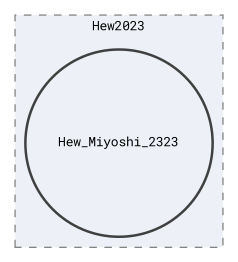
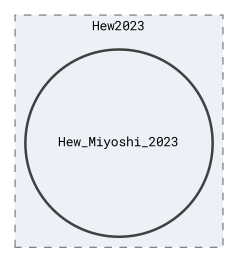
(119, 143) -> (119, 143)
